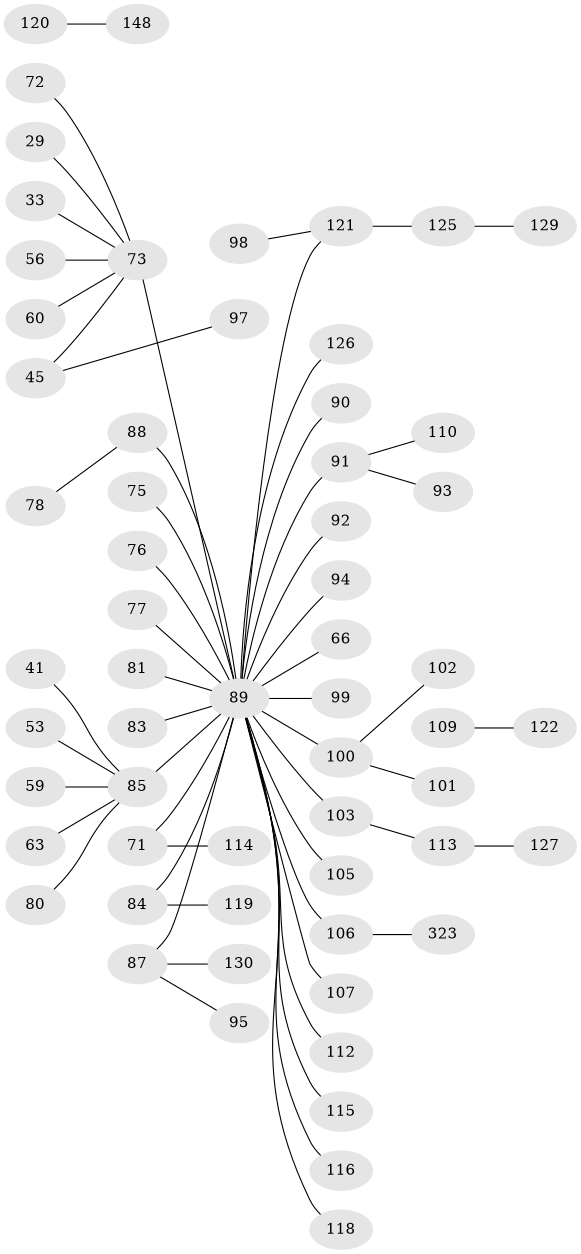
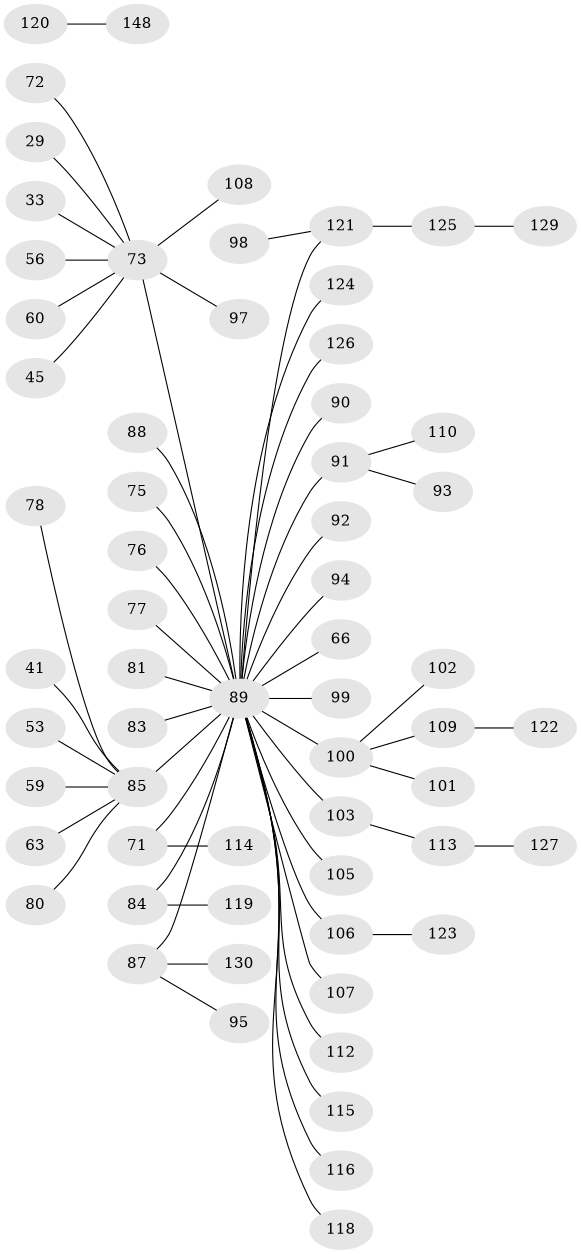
none -> (239, 185)
none -> (341, 285)
(137, 349) -> (188, 290)
(87, 469) -> (70, 652)
none -> (392, 743)
(443, 935) -> (443, 935)
